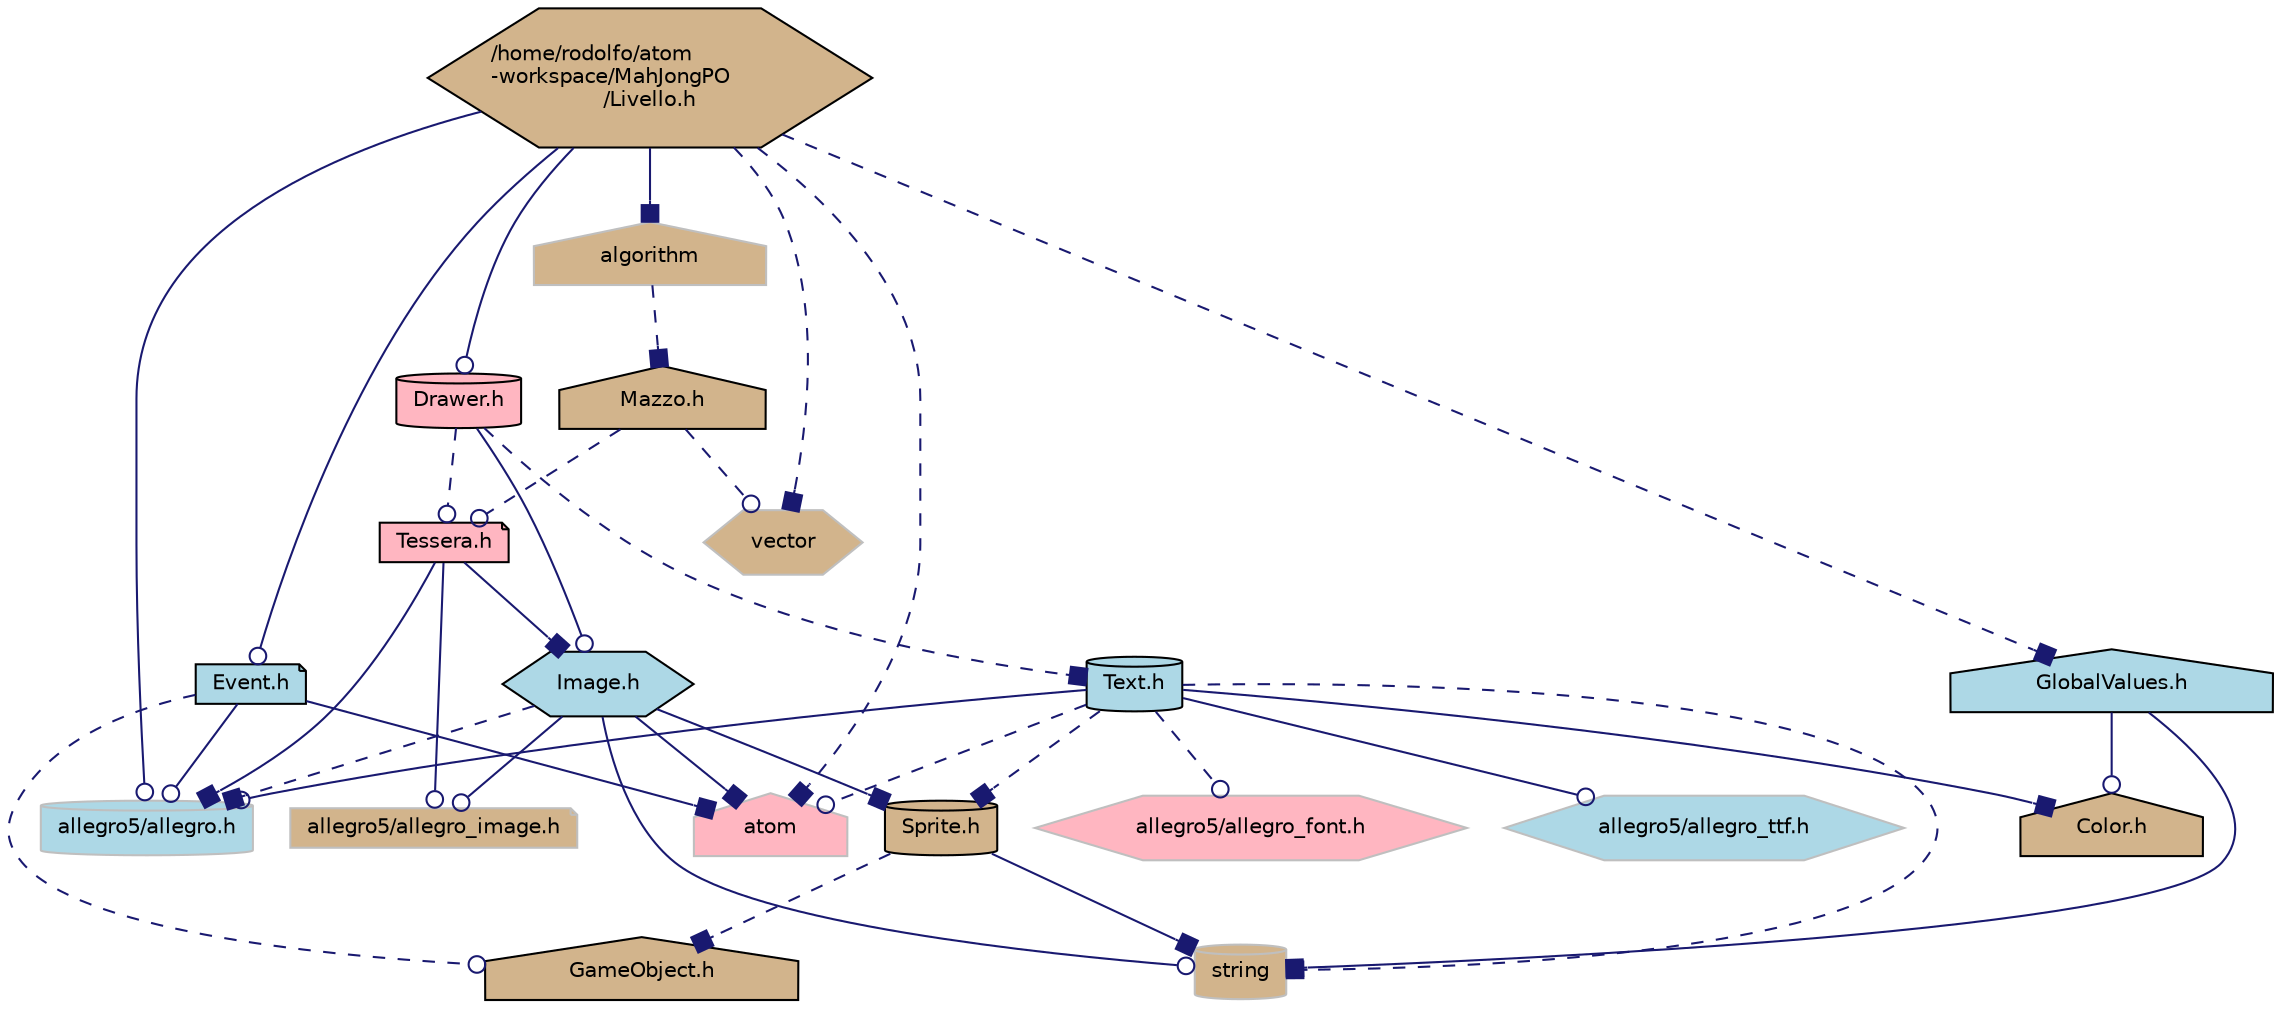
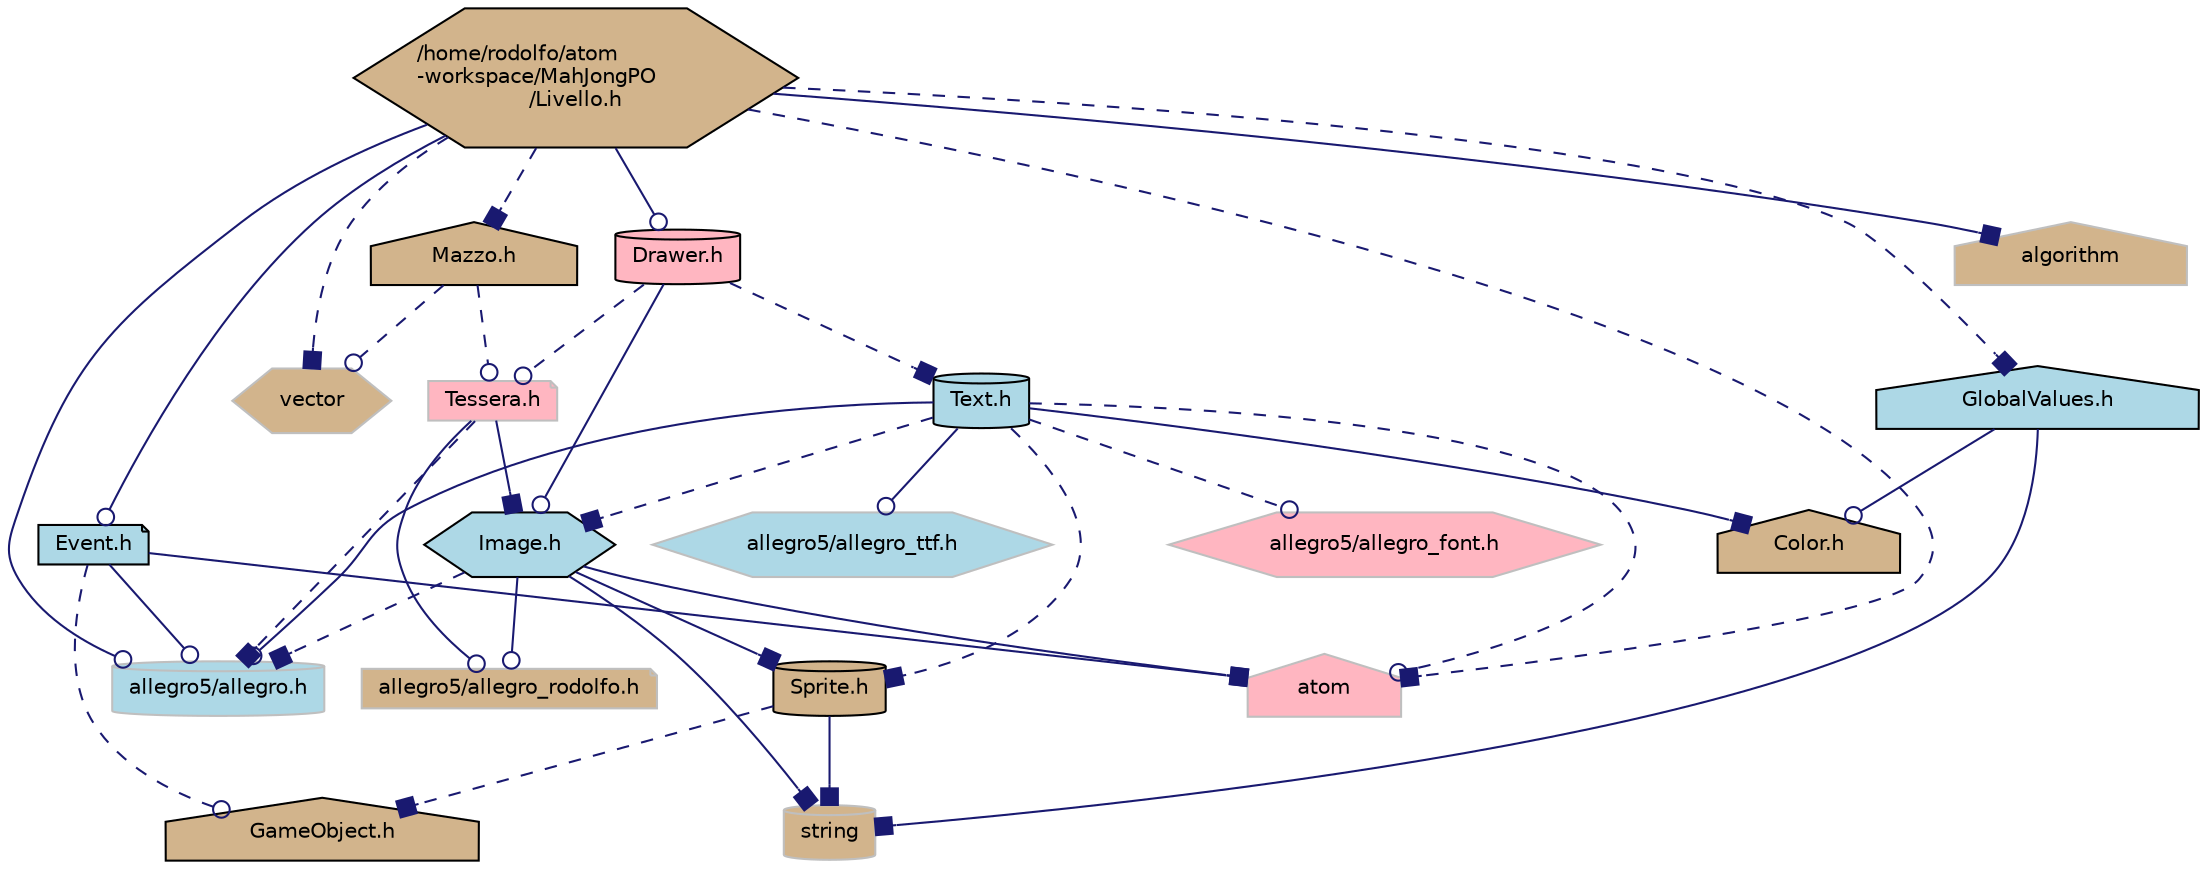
(655, 315) -> (519, 178)
(444, 542) -> (493, 401)
(346, 695) -> (366, 534)
(1872, 759) -> (768, 467)
(434, 828) -> (509, 689)
(839, 920) -> (694, 671)
